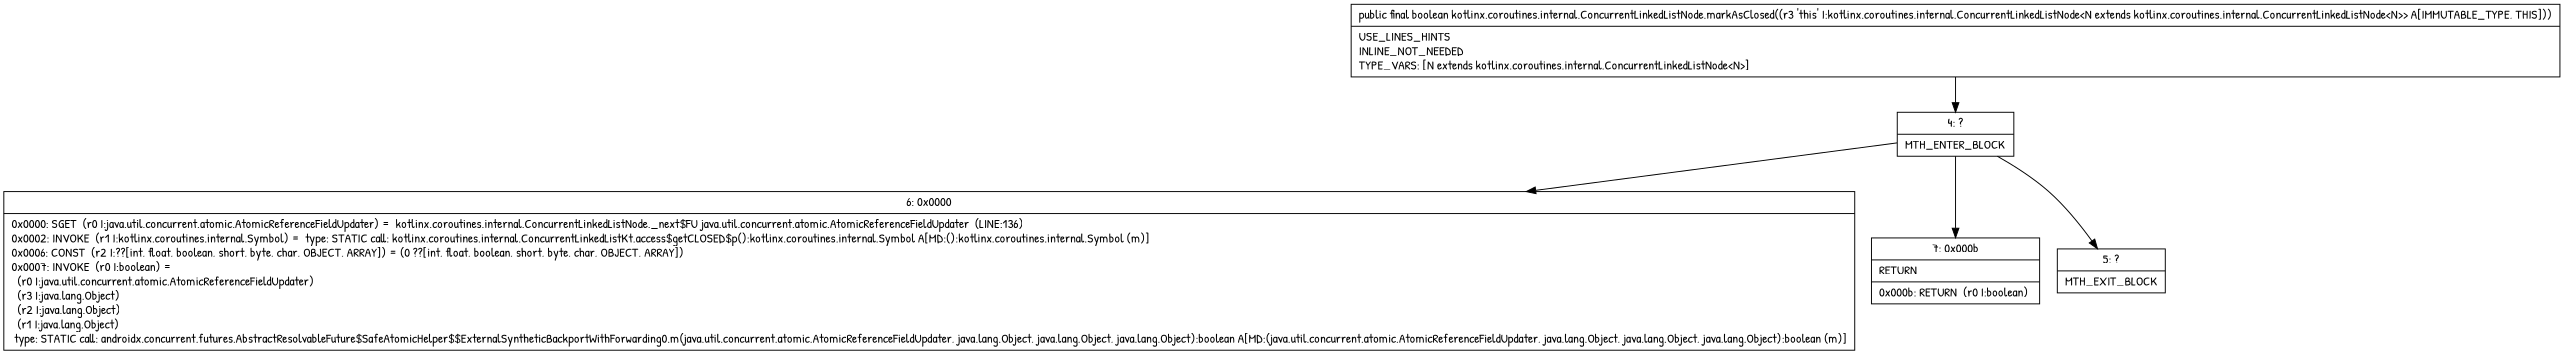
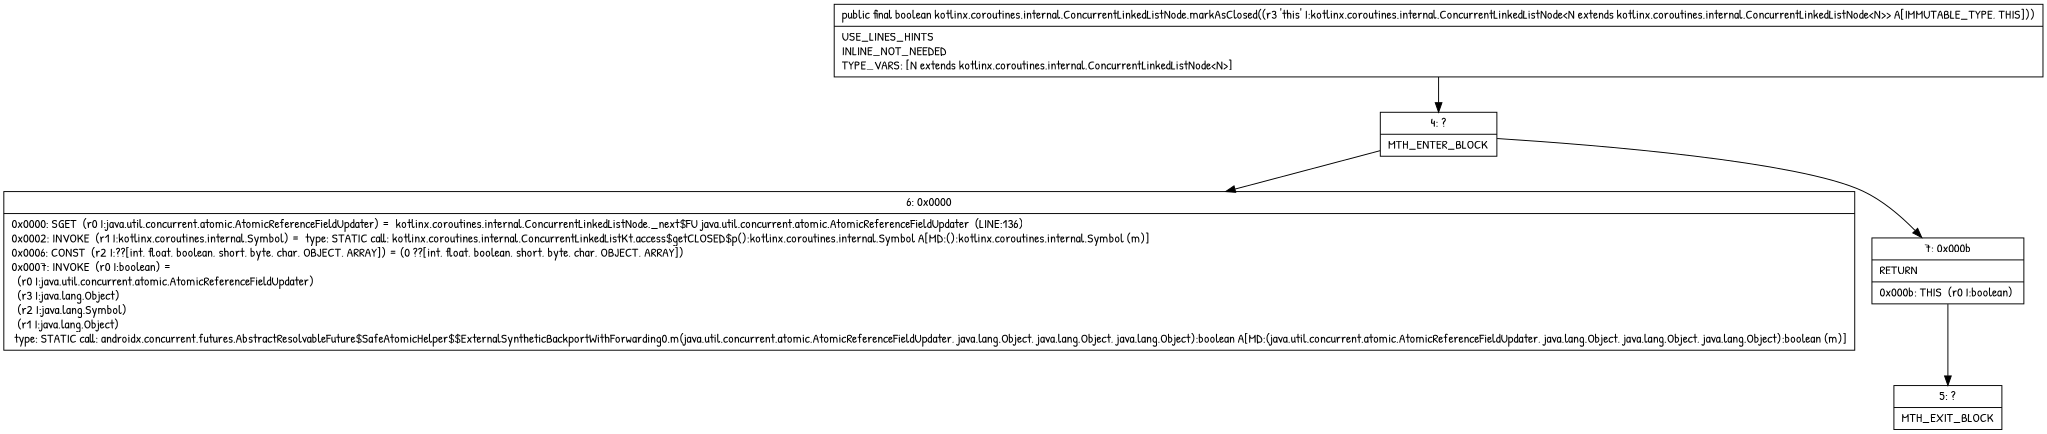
(2050, 193) -> (1948, 340)
(1956, 292) -> (1948, 292)
(66, 310) -> (69, 310)
